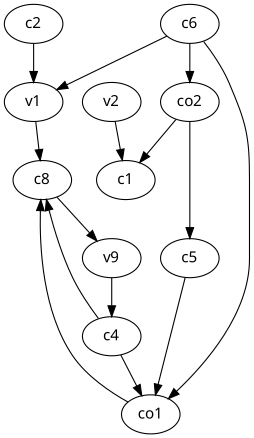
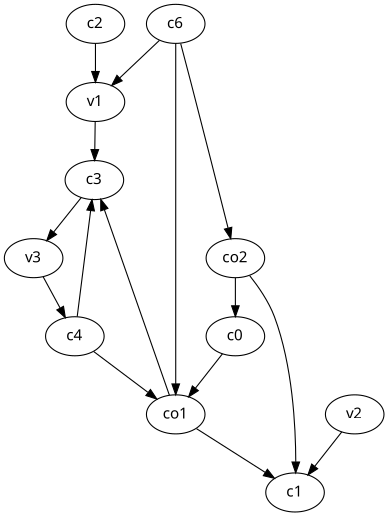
(42, 180) -> (94, 180)
(112, 258) -> (34, 258)
(190, 258) -> (235, 336)
none -> (231, 451)
